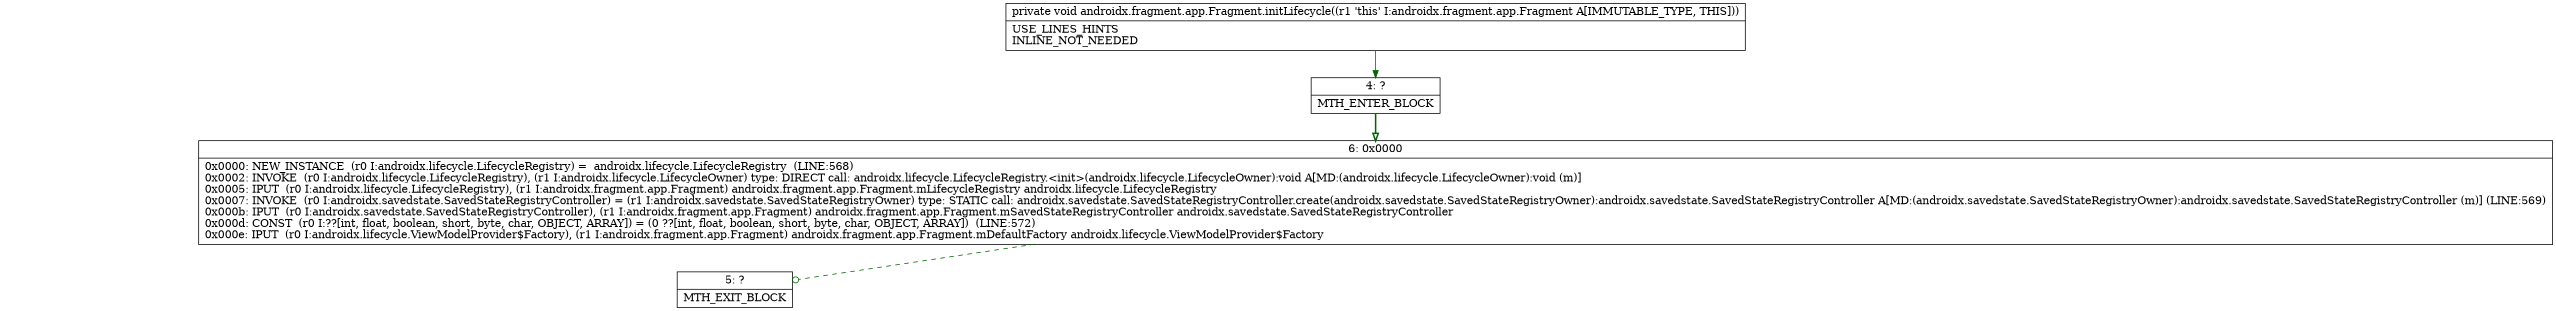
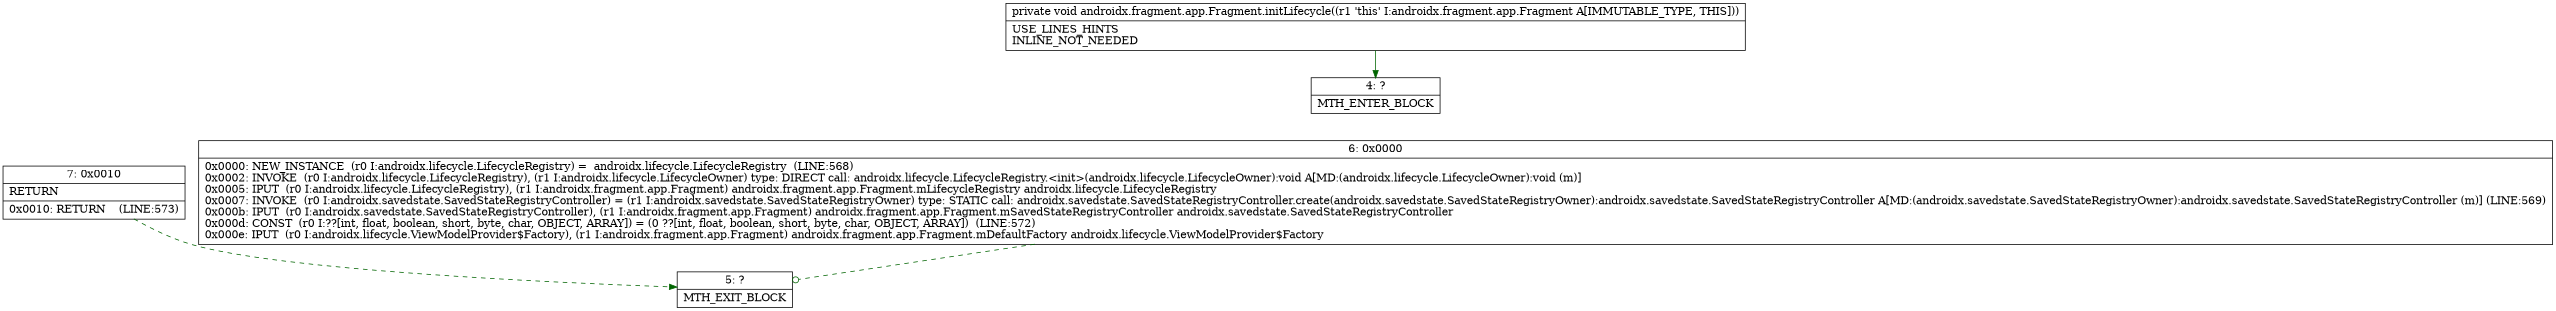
(1376, 123) -> none
none -> (94, 193)
